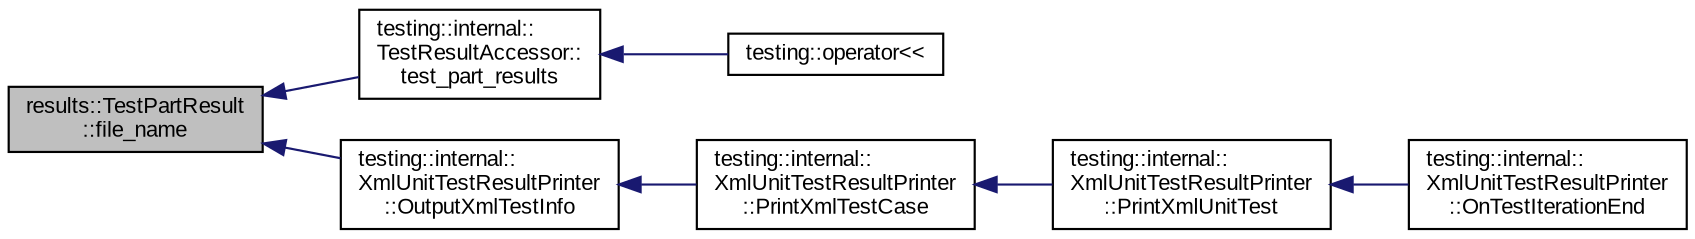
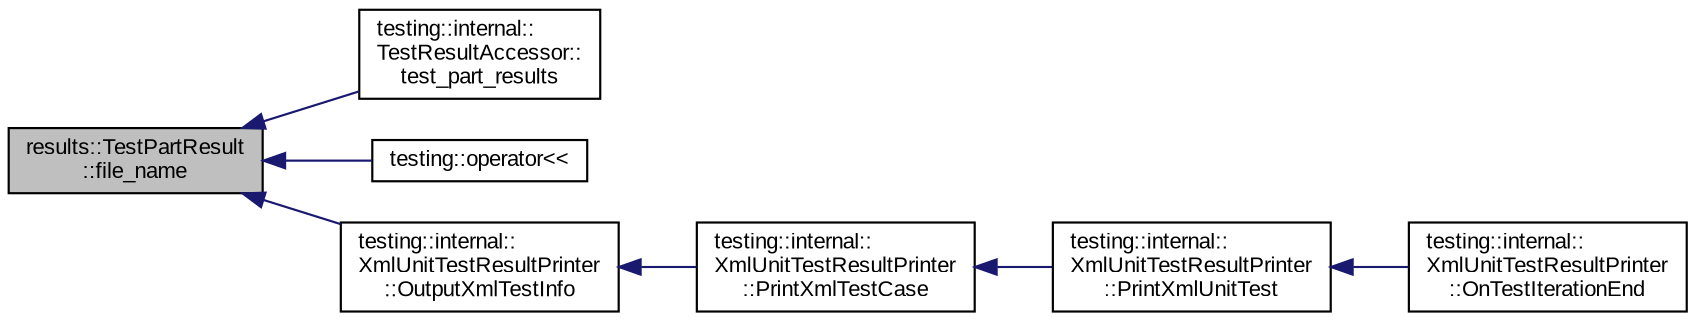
(676, 54) -> (329, 161)
